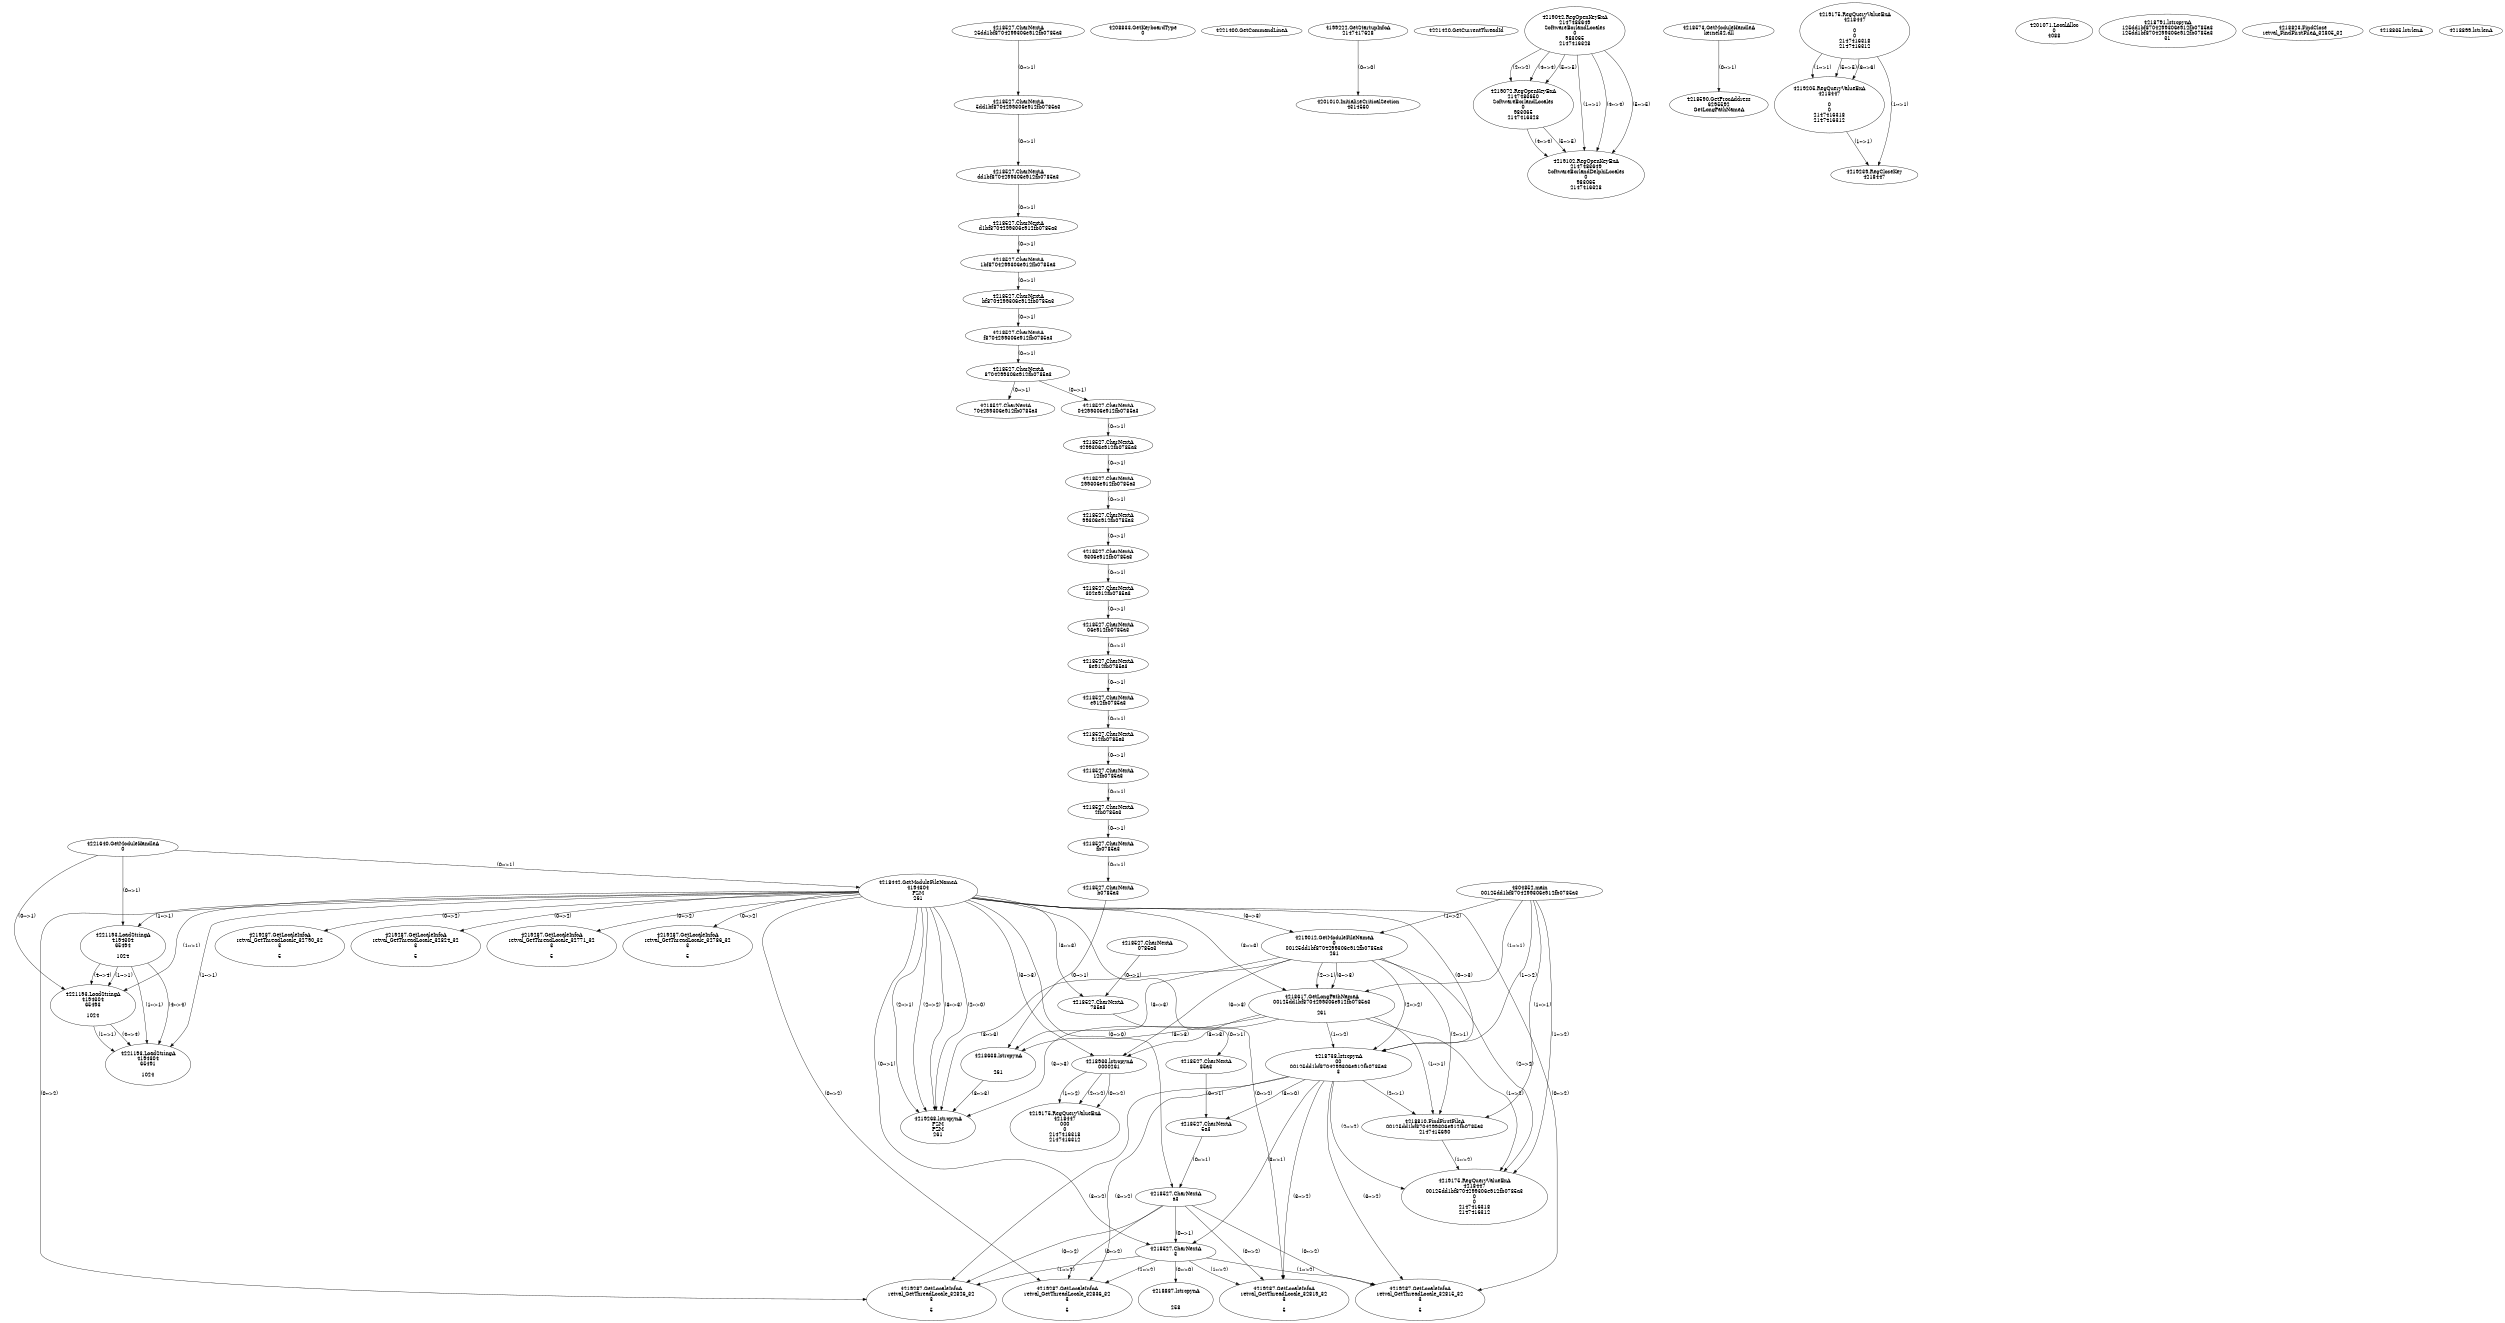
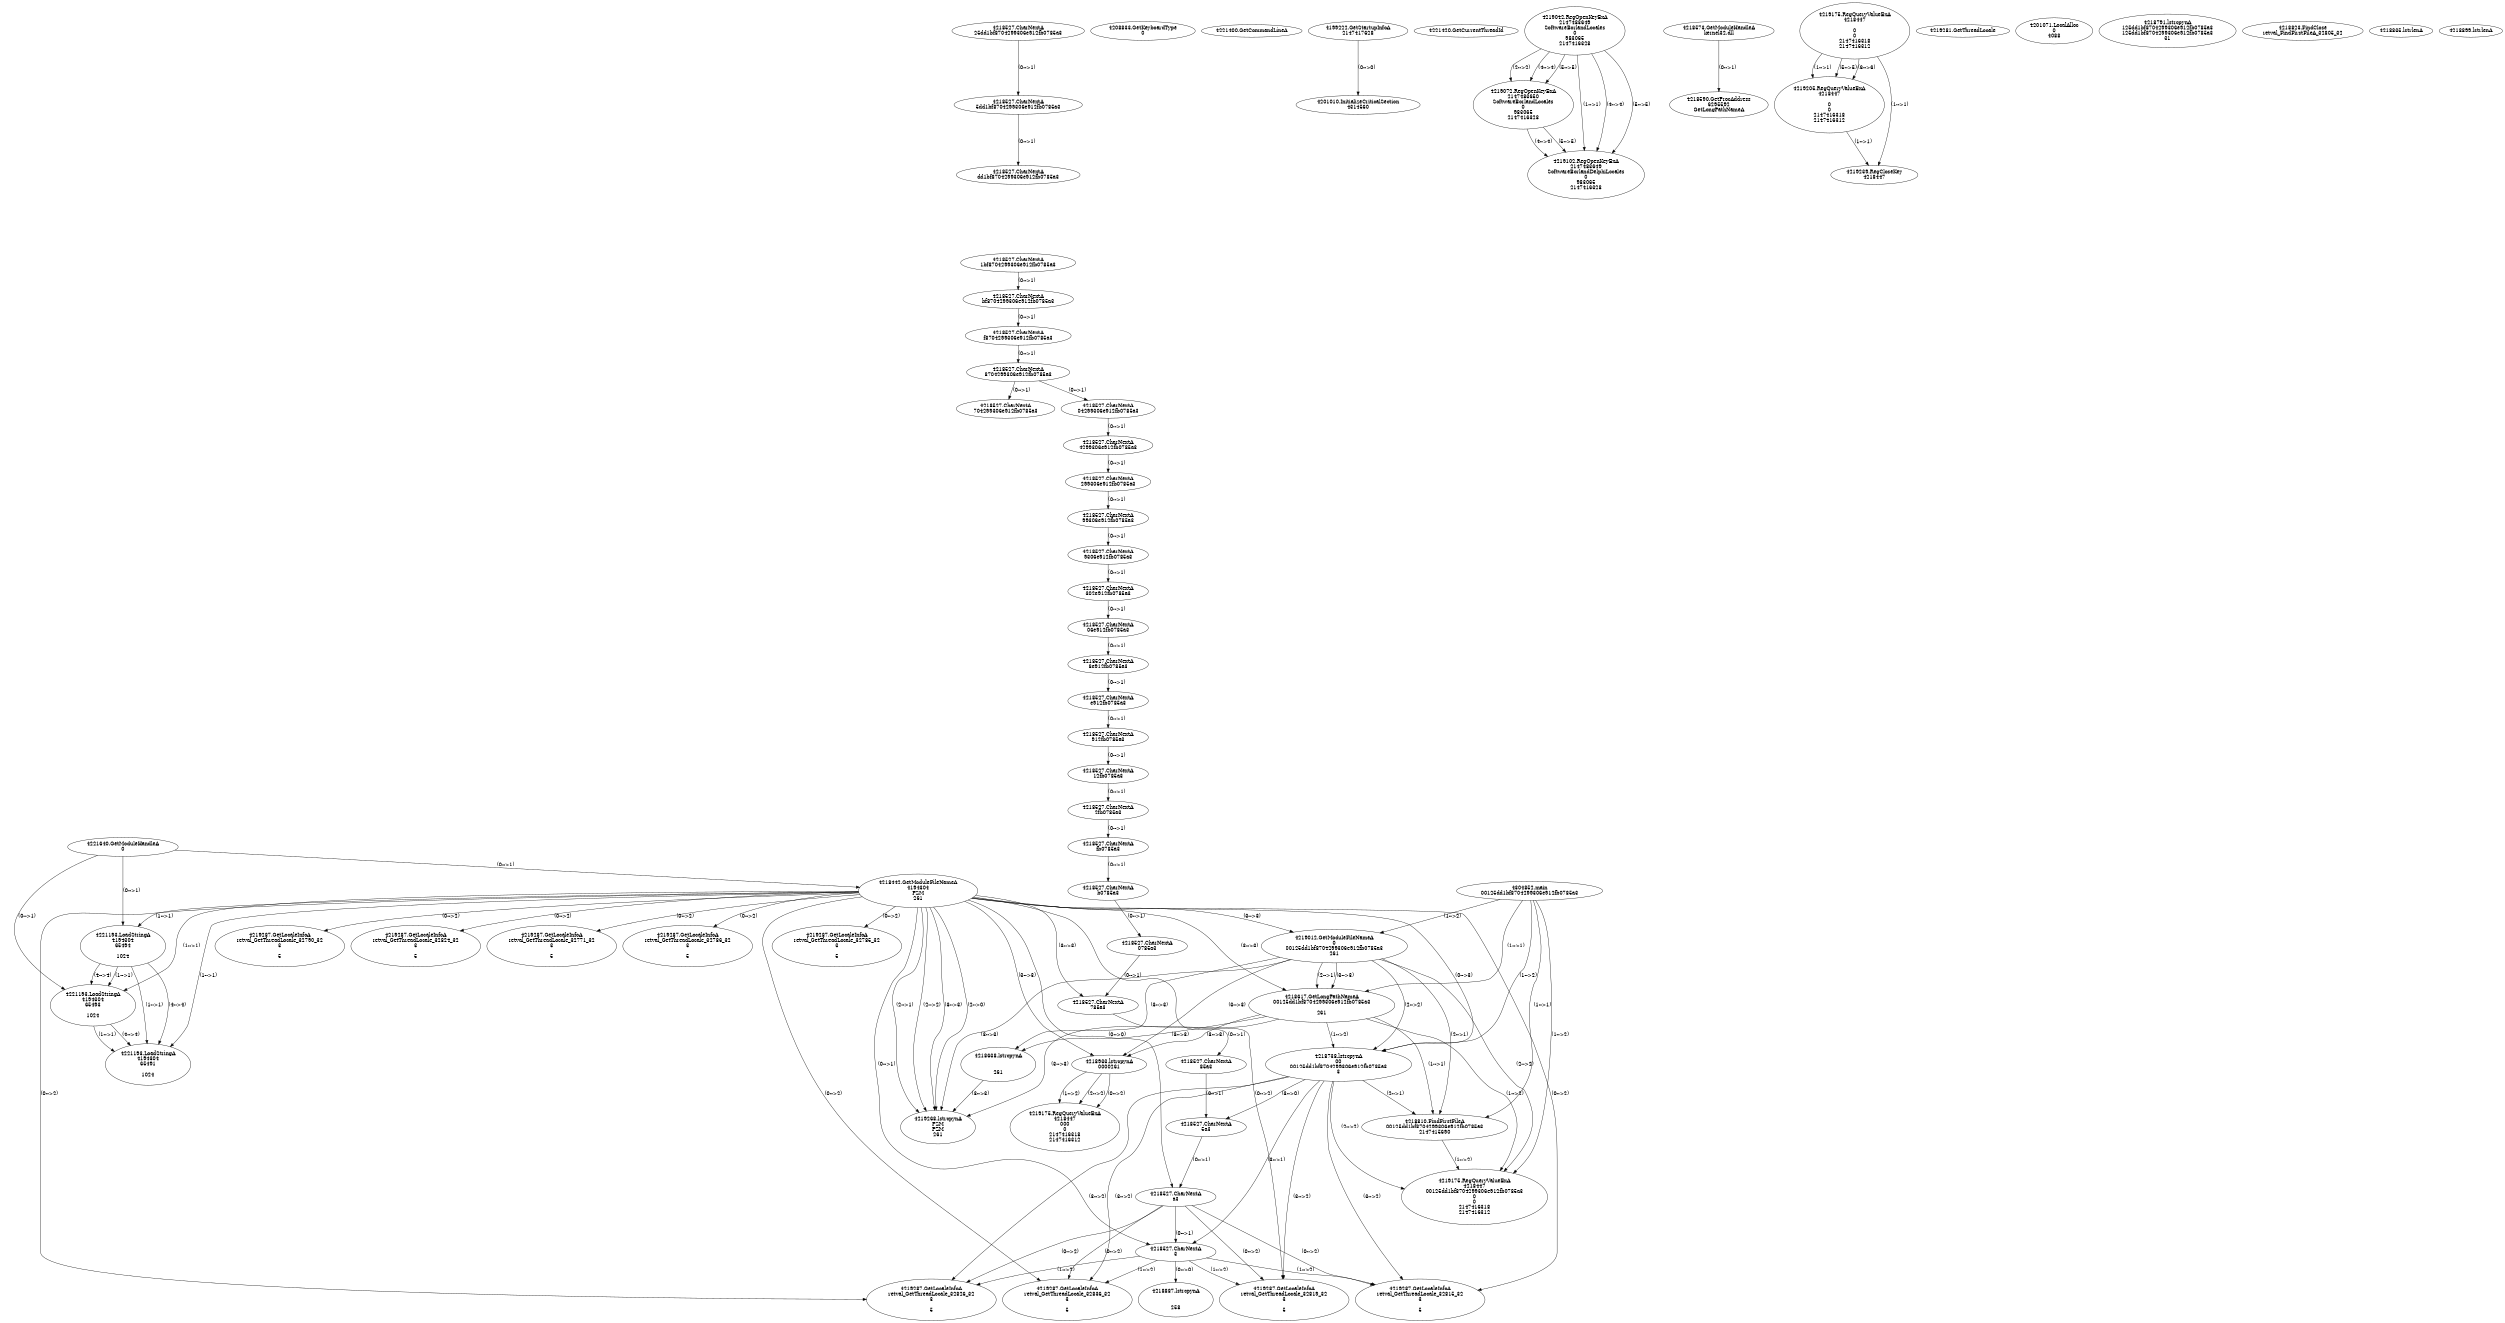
none -> (1963, 31)
(1018, 226) -> none
none -> (837, 946)
(1066, 977) -> (1127, 917)
